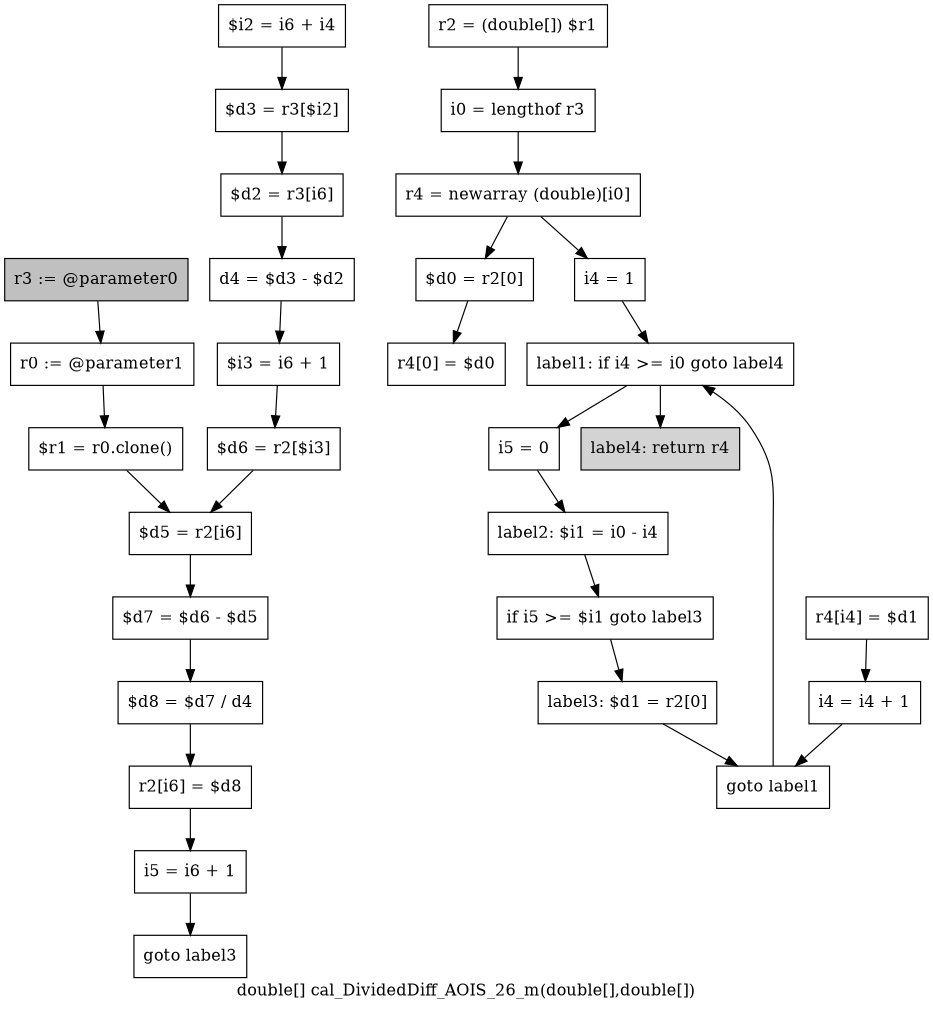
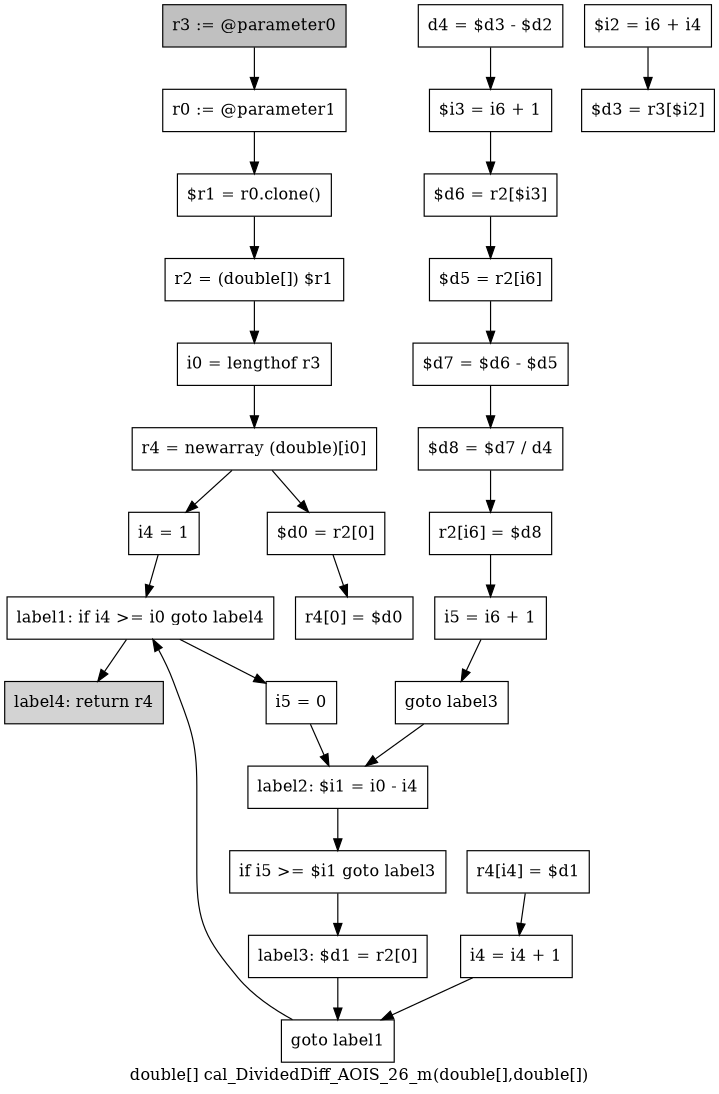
(282, 195) -> none
(144, 487) -> (254, 232)
none -> (400, 741)
